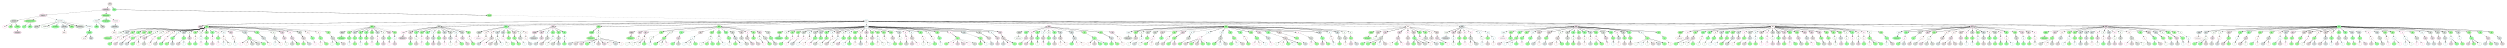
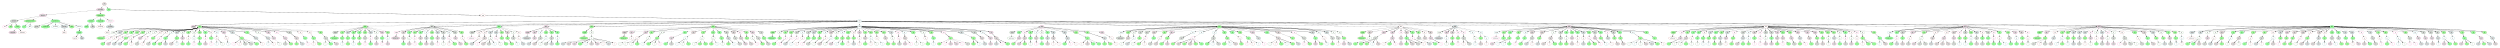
(489, 15) -> (483, 15)
(678, 18) -> (671, 18)
(60, 21) -> (55, 21)
(97, 21) -> (91, 21)
(30, 27) -> (30, 27)
(46, 27) -> (46, 27)
(55, 27) -> (55, 27)
(80, 27) -> none
none -> (101, 27)
none -> (22, 32)
